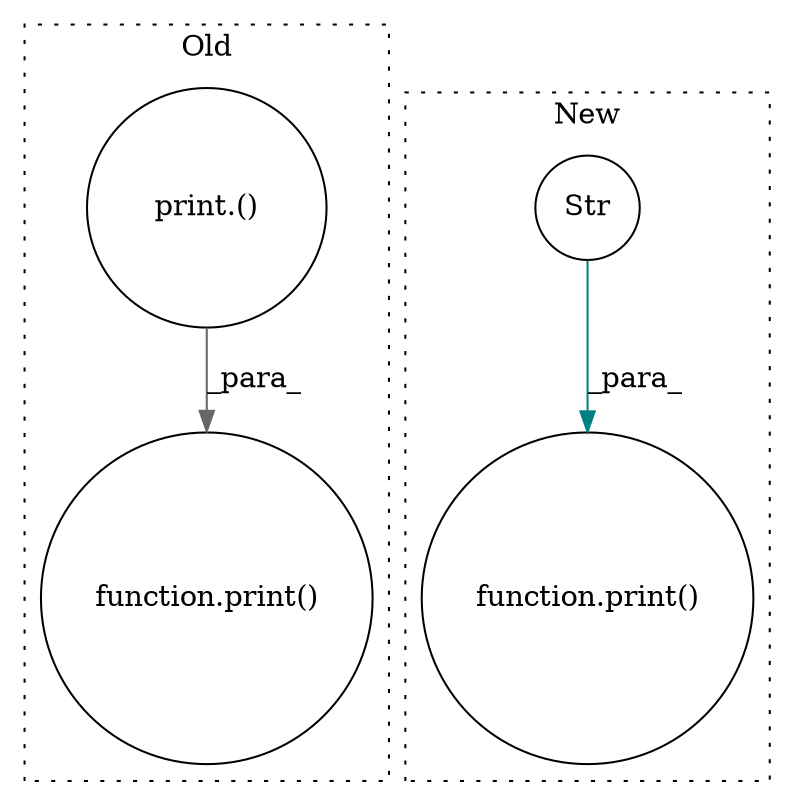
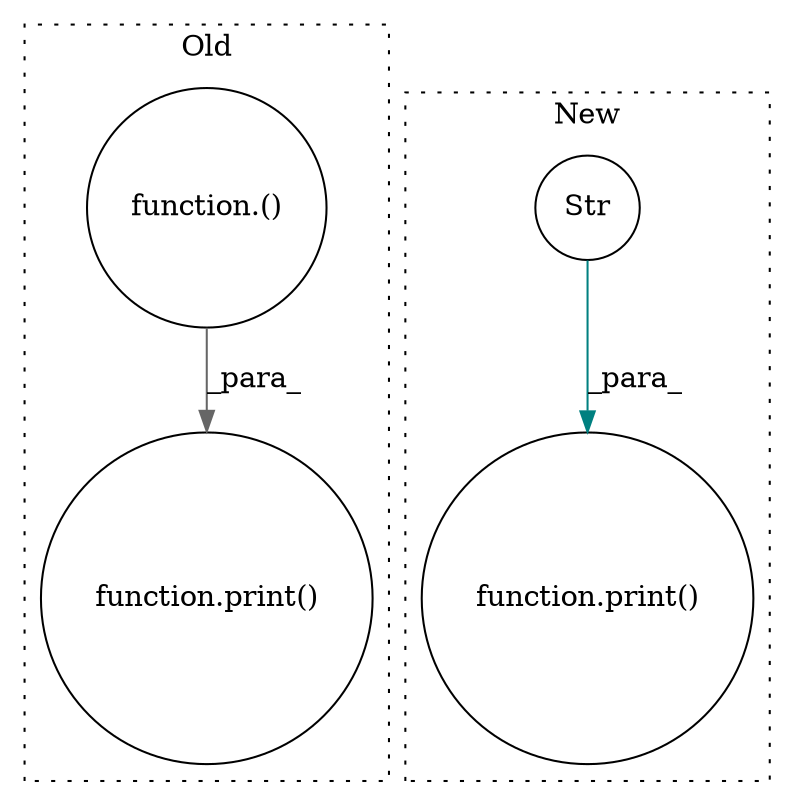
(207, 208) -> (207, 208)
